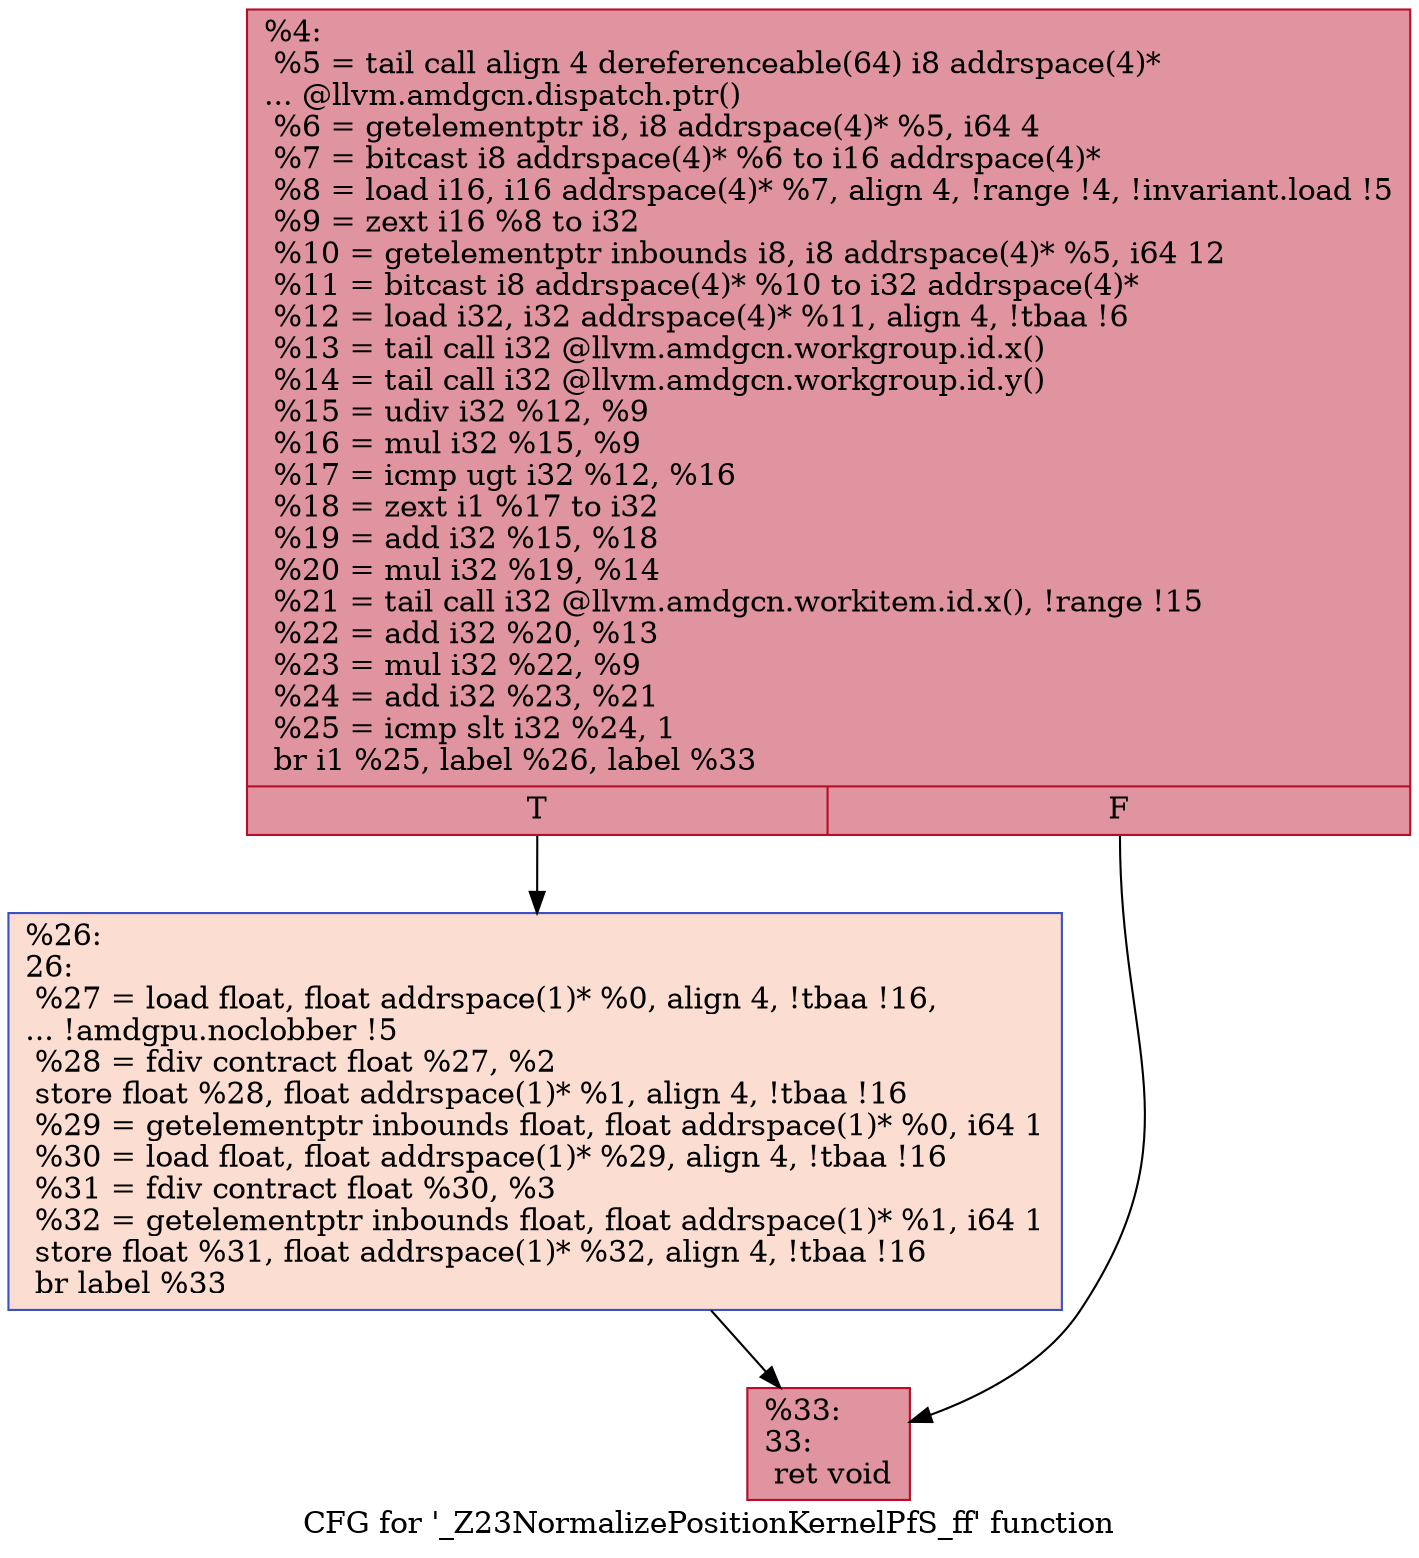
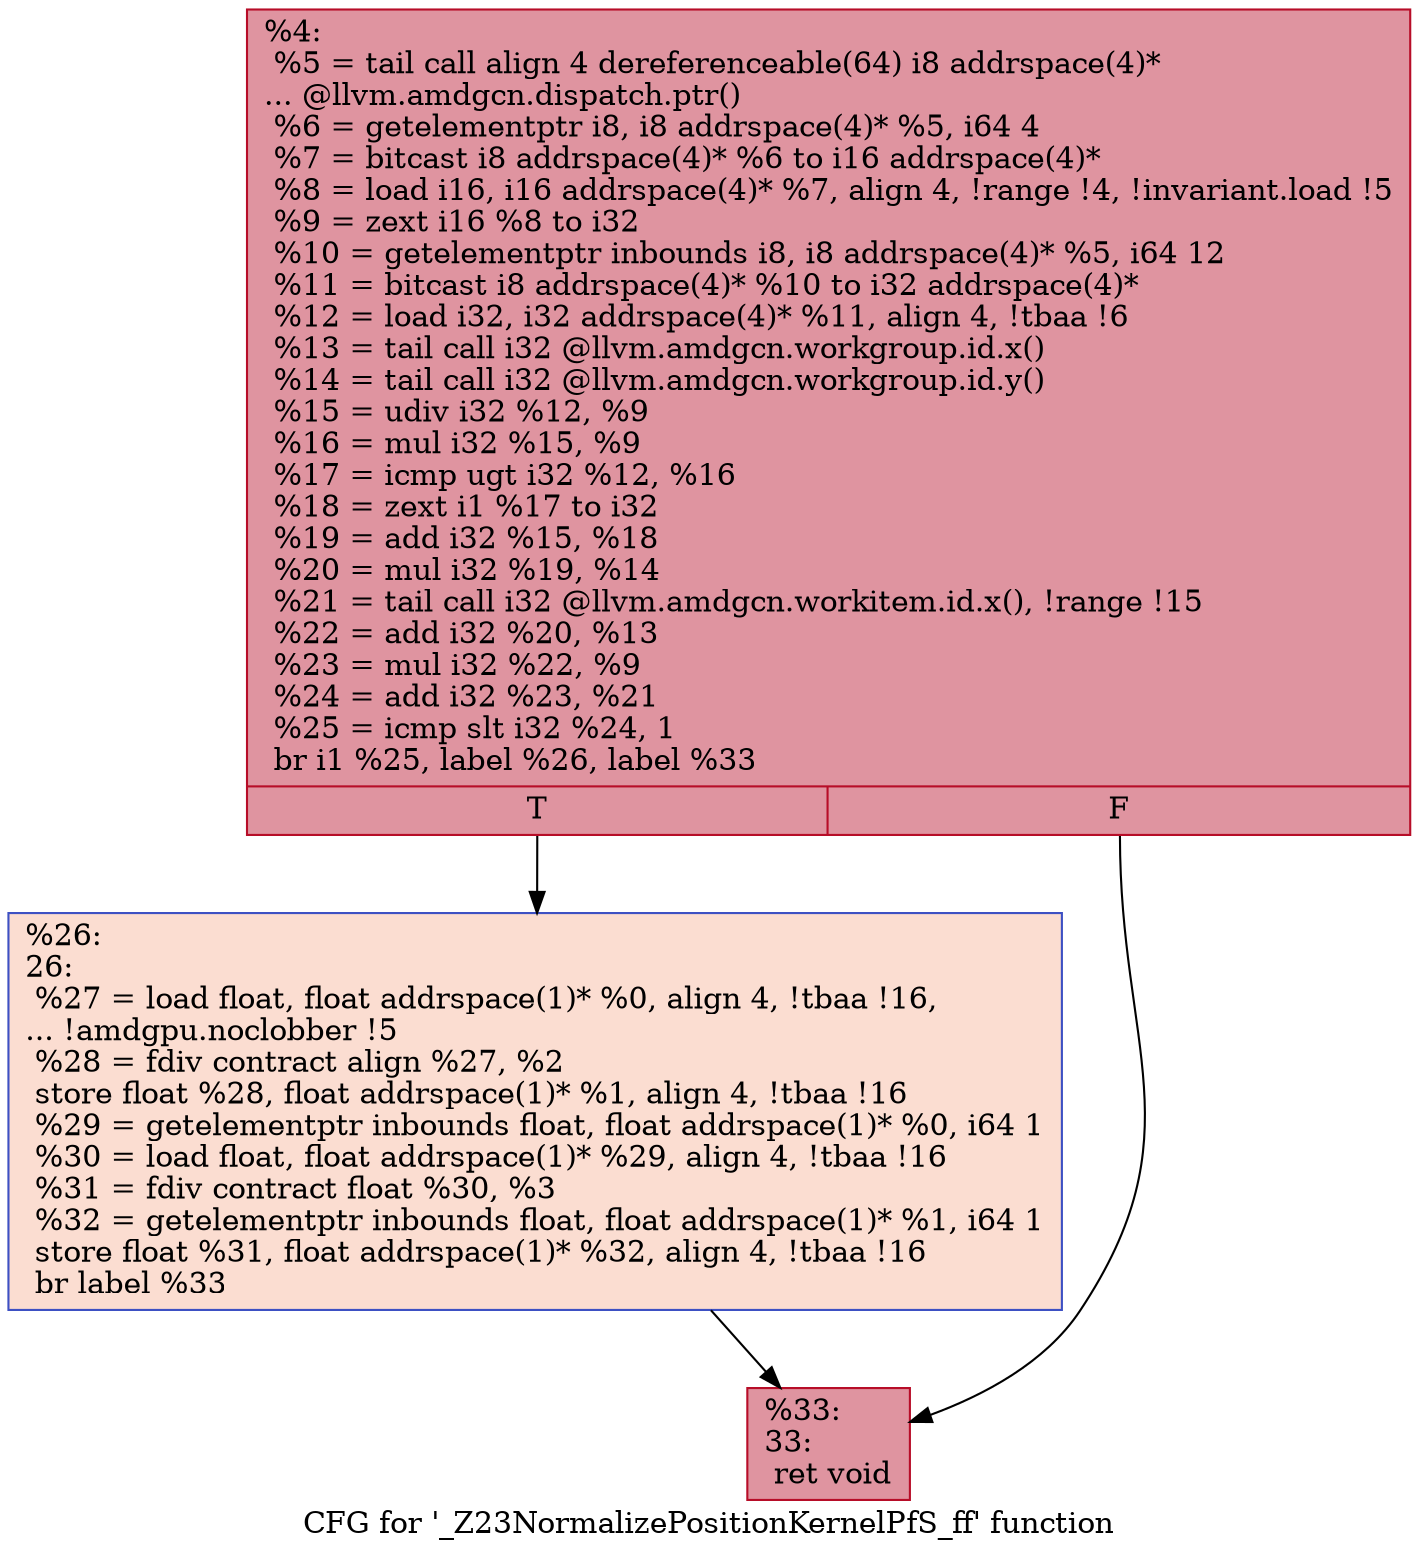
(291, 1063) -> (296, 1063)
